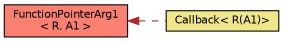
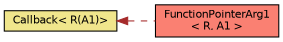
(152, 21) -> (142, 21)
